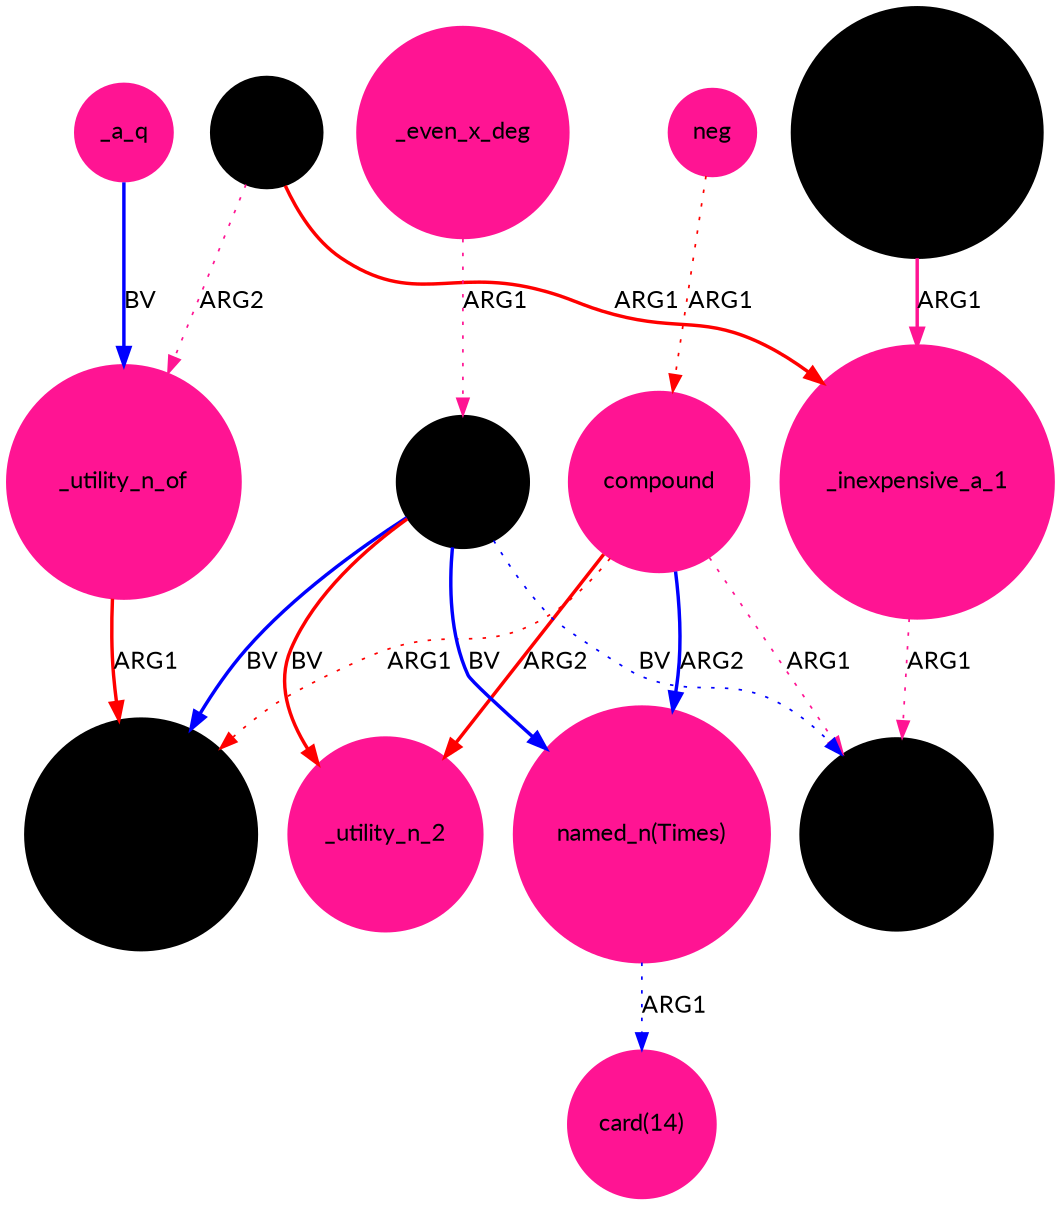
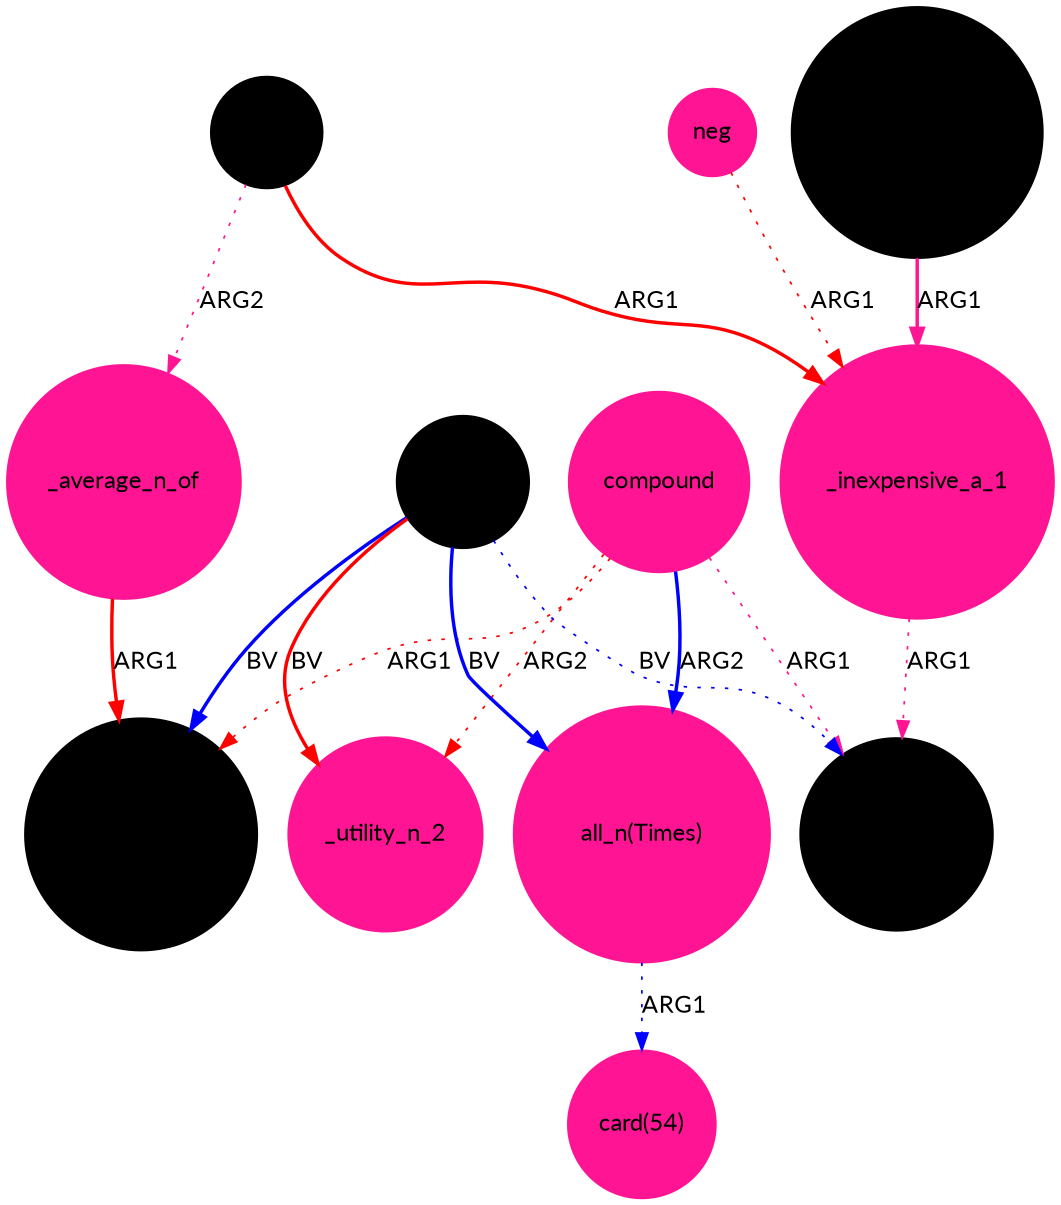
(124, 133) -> none
(463, 133) -> none
(691, 275) -> (780, 264)
(124, 482) -> (124, 482)
(530, 649) -> (530, 649)
(642, 834) -> (642, 834)
(642, 1124) -> (642, 1124)
